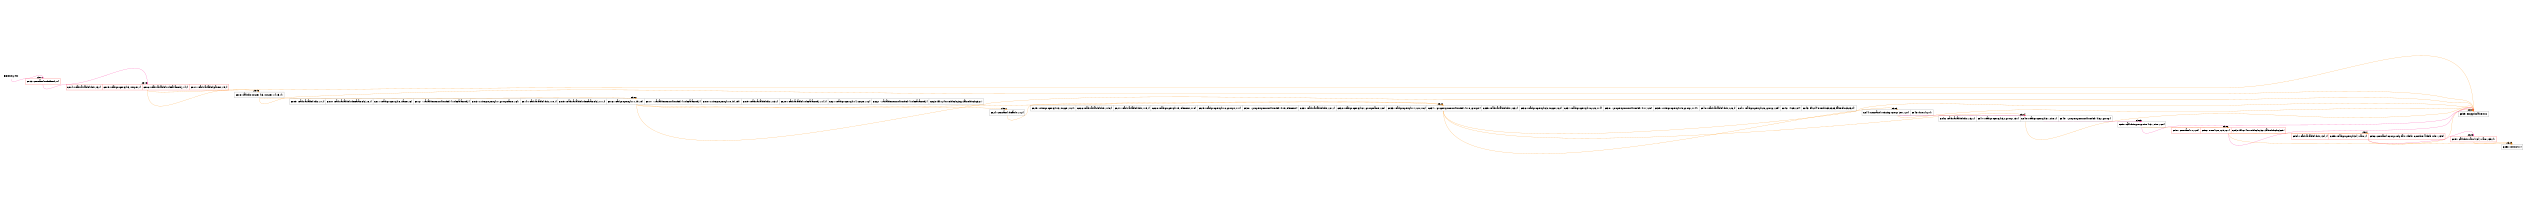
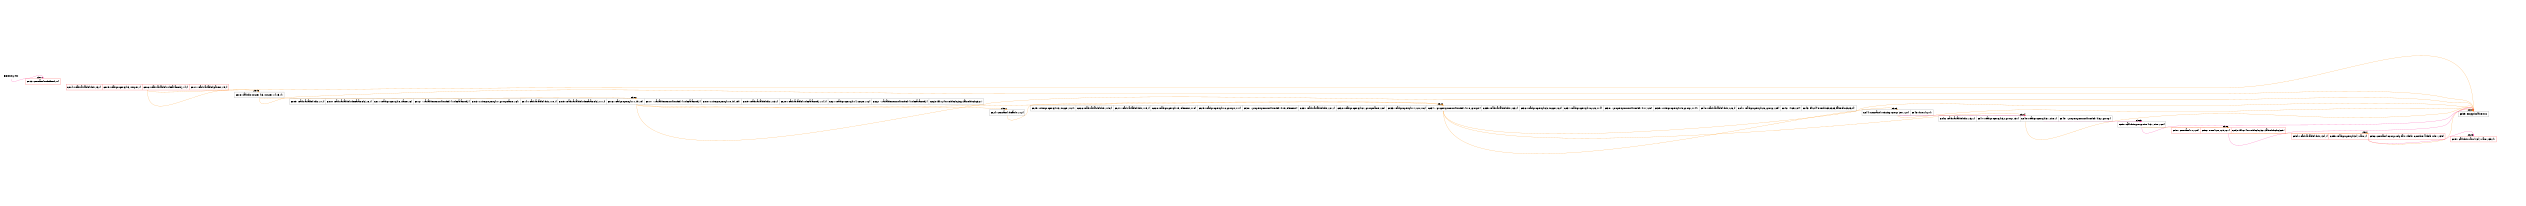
(98, 78) -> none
(2512, 147) -> none
